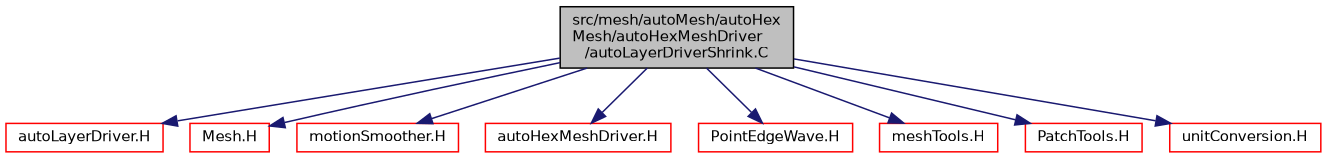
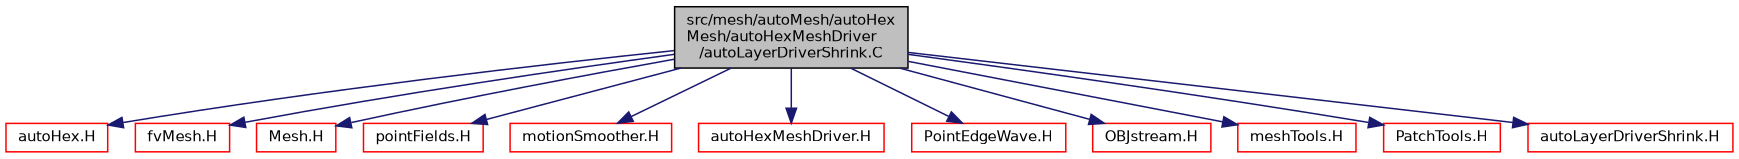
(85, 138) -> (57, 138)
none -> (182, 138)
none -> (423, 138)
none -> (1152, 138)
(1245, 138) -> (1630, 138)
